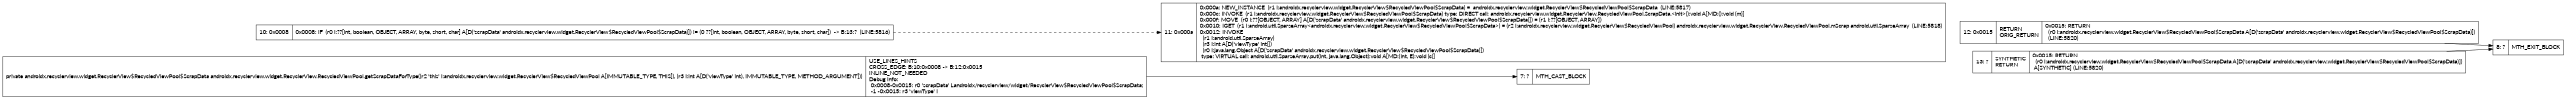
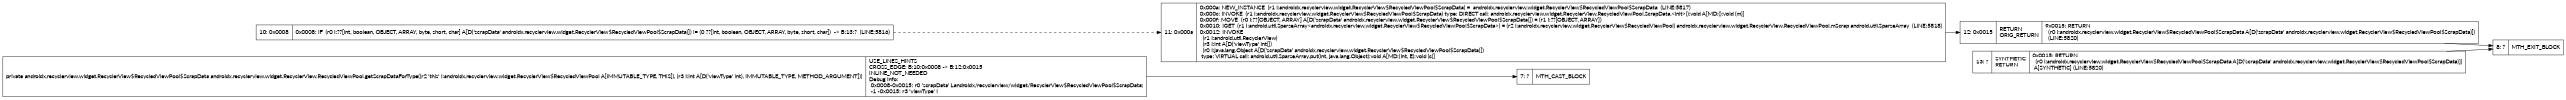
(2069, 26) -> (2069, 26)
none -> (1951, 32)
(1237, 38) -> (1239, 38)
